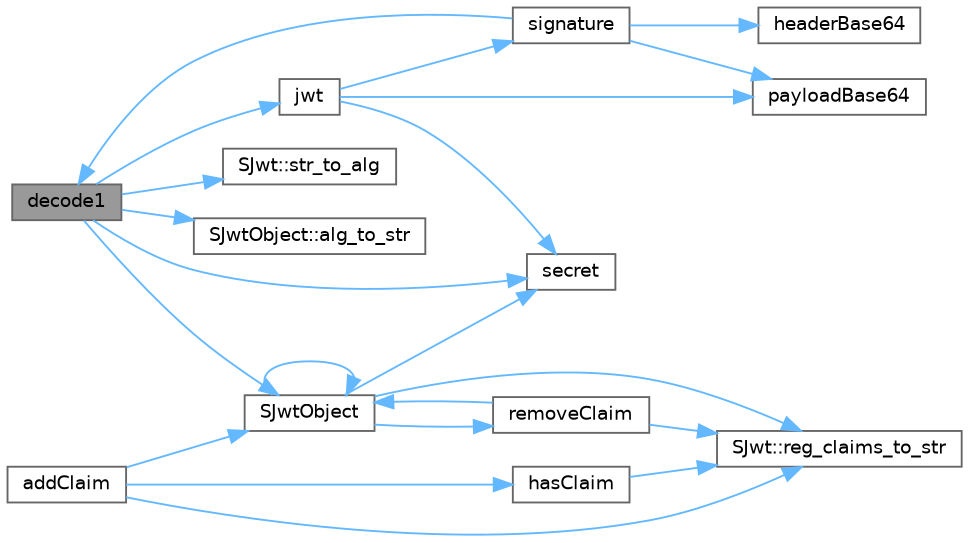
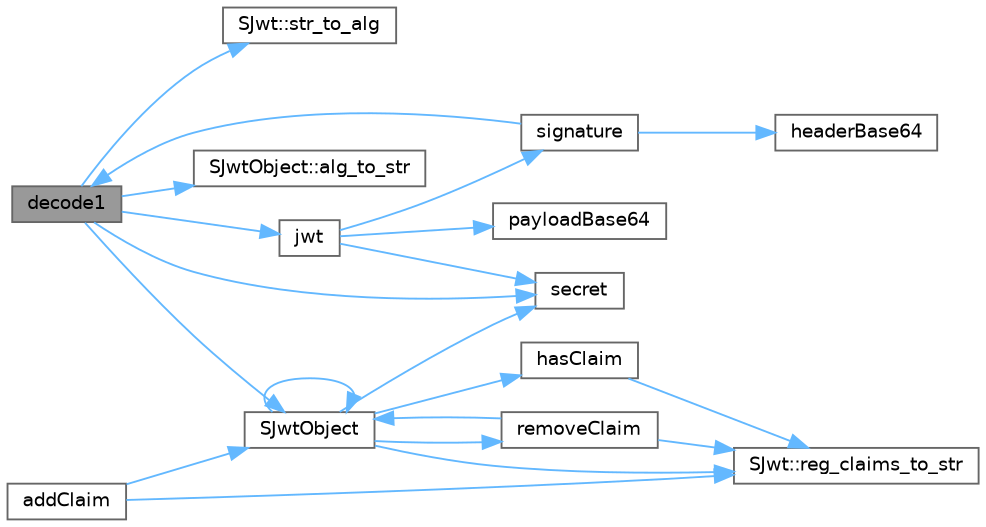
(691, 57) -> none
(310, 485) -> (438, 397)
